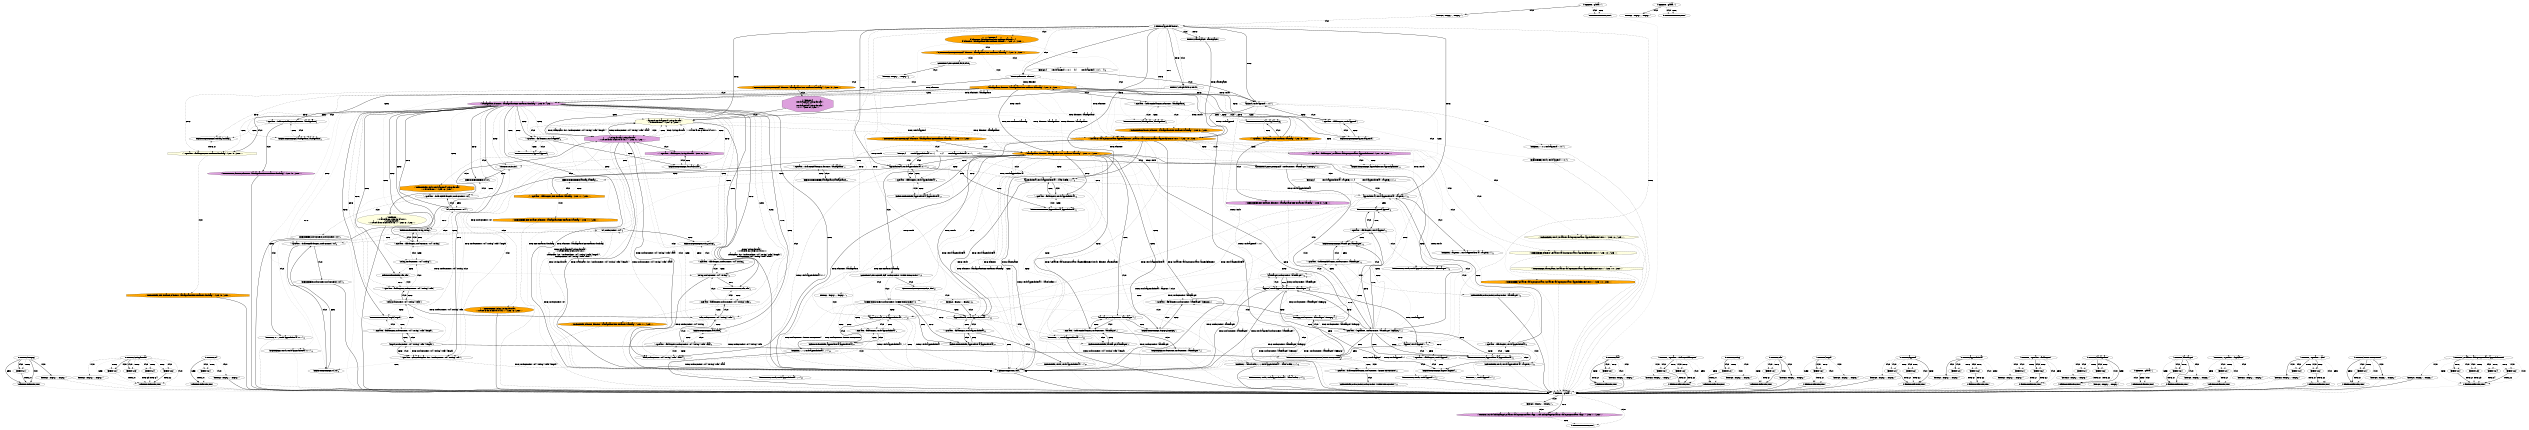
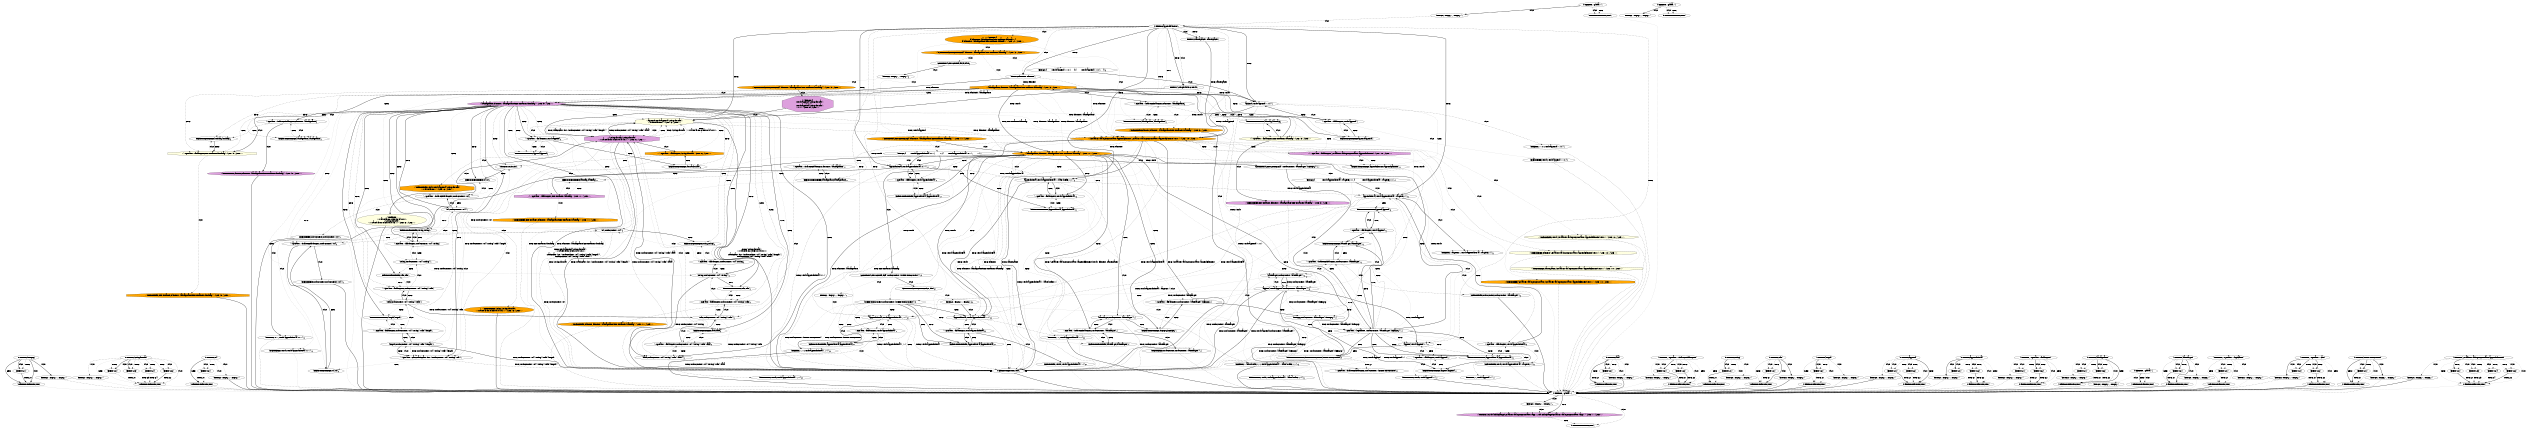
(1280, 139) -> (1280, 139)
none -> (215, 146)
(212, 147) -> (212, 147)
(684, 154) -> (684, 154)
(680, 160) -> none
(559, 196) -> (559, 196)
none -> (1229, 234)
(1421, 269) -> none
(885, 288) -> none
(1335, 305) -> (1335, 305)
(1241, 313) -> (1236, 295)
(1328, 328) -> none
(1304, 338) -> (1304, 338)
(881, 349) -> (709, 370)
(1364, 361) -> none
(1369, 364) -> (1369, 364)
(1369, 384) -> none
